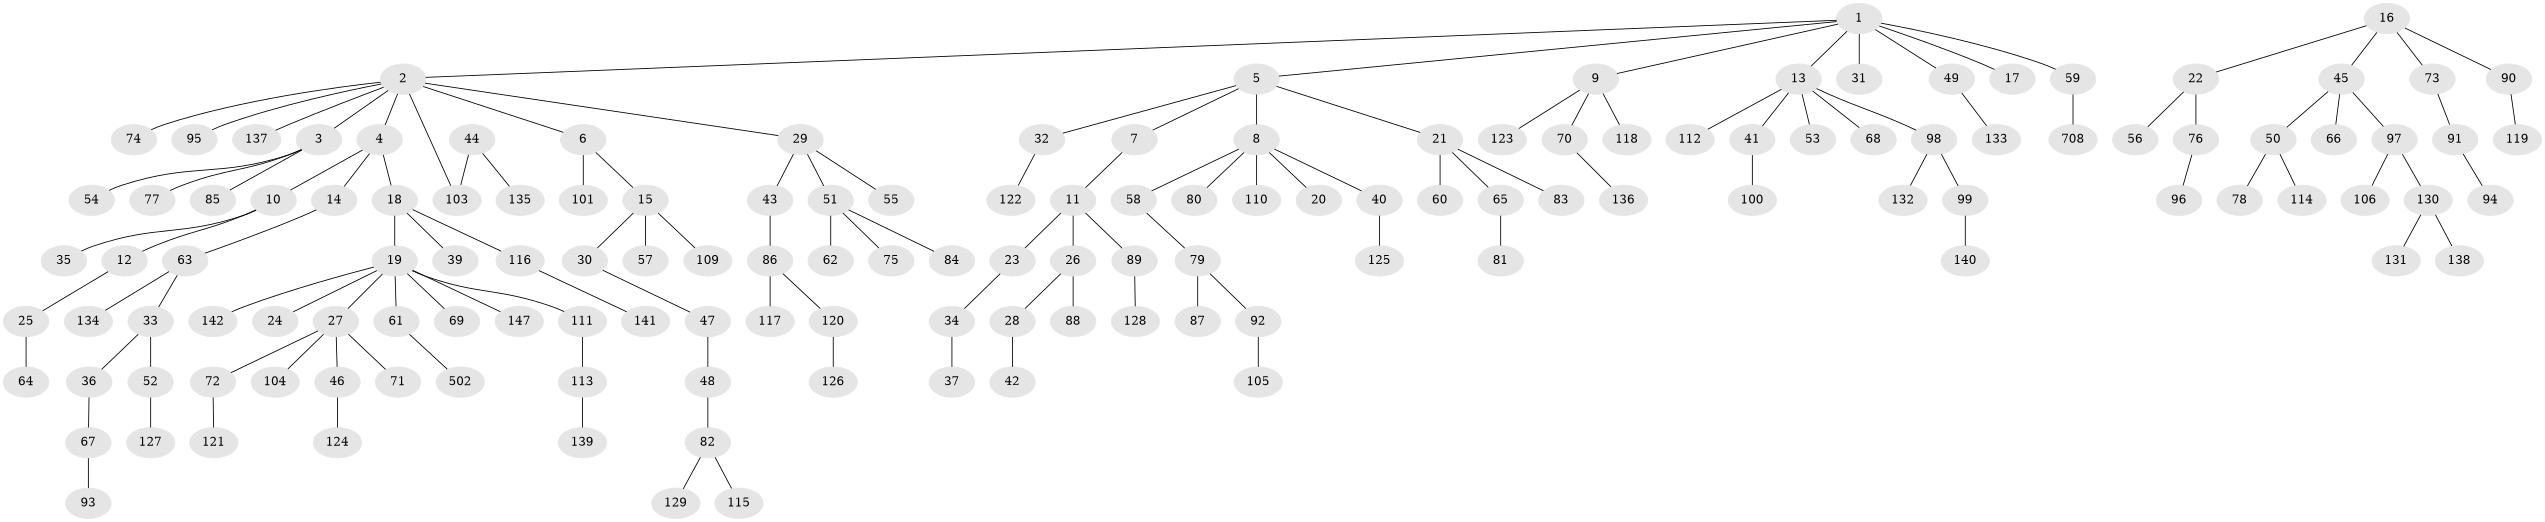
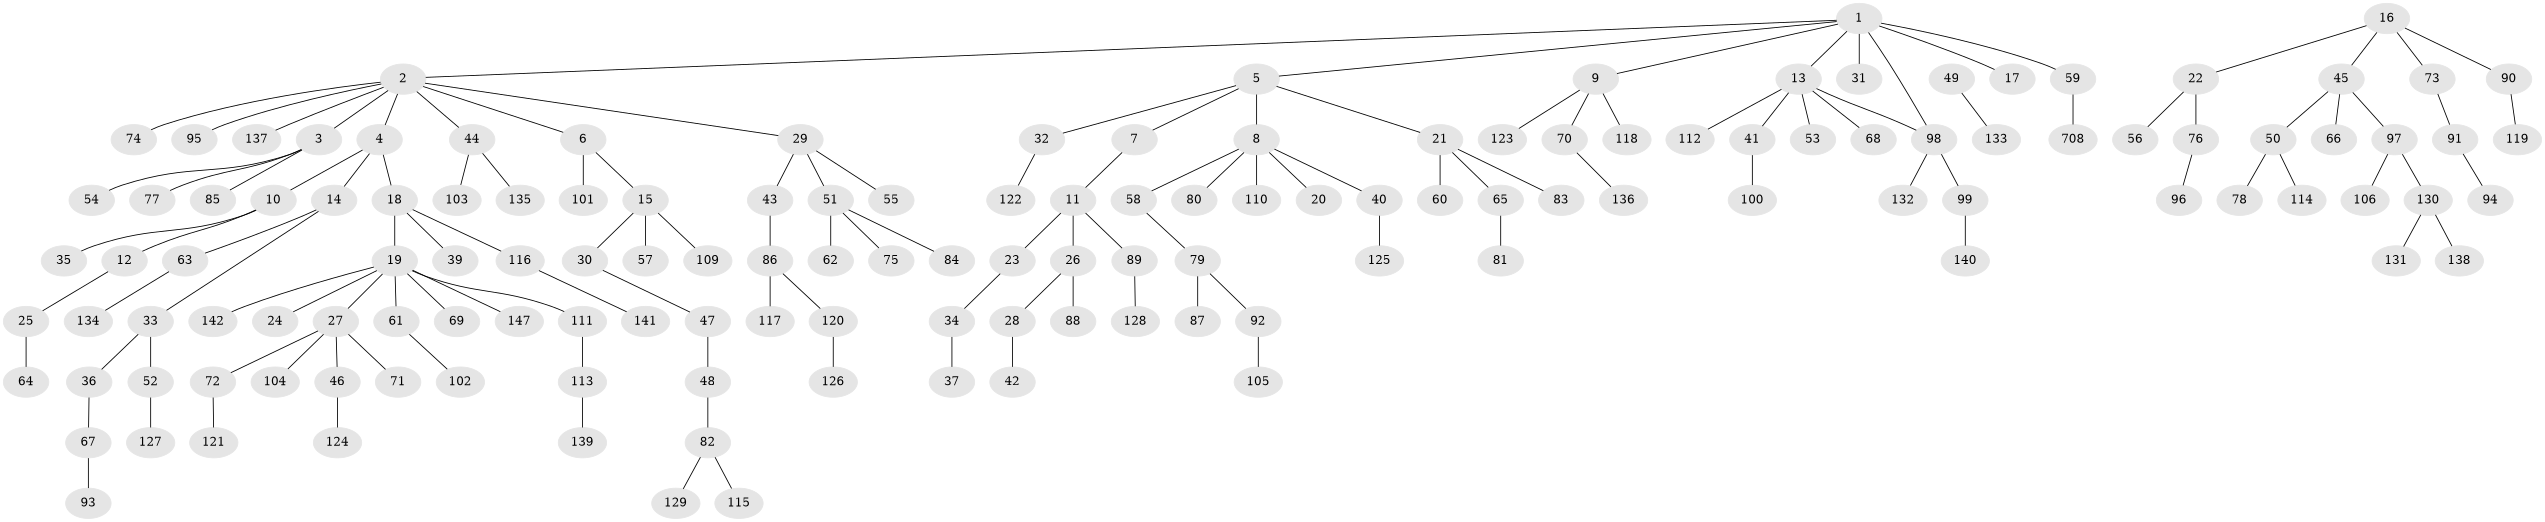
(1906, 49) -> (1898, 78)
(430, 140) -> (438, 110)
(168, 291) -> (243, 261)
(460, 382) -> (460, 382)
